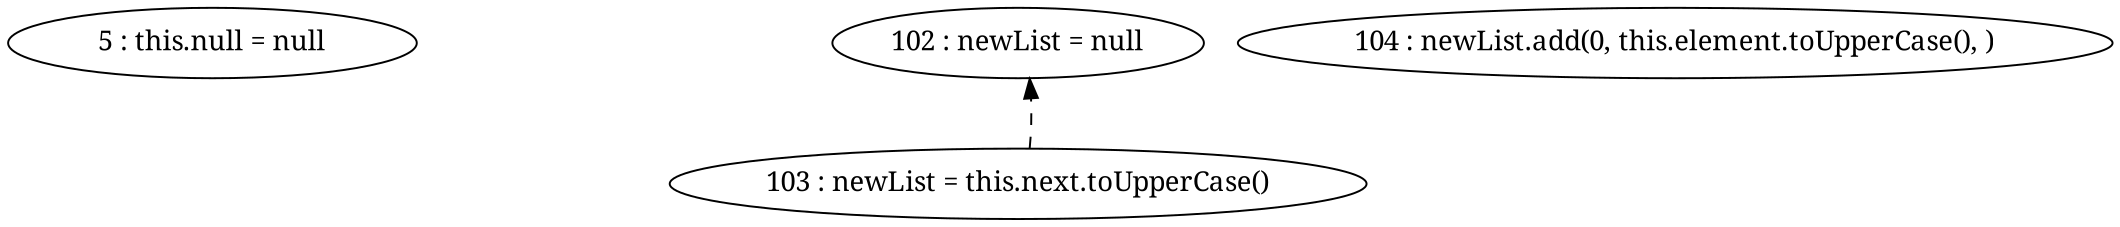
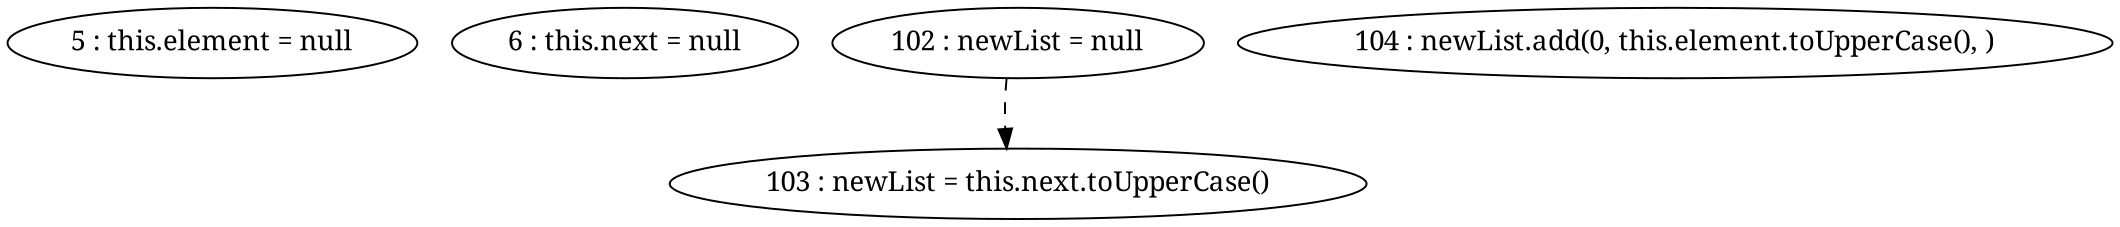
(212, 43) -> (212, 43)
none -> (625, 43)
(1031, 123) -> (1005, 104)
